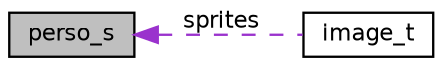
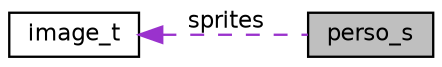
(230, 35) -> (235, 35)
